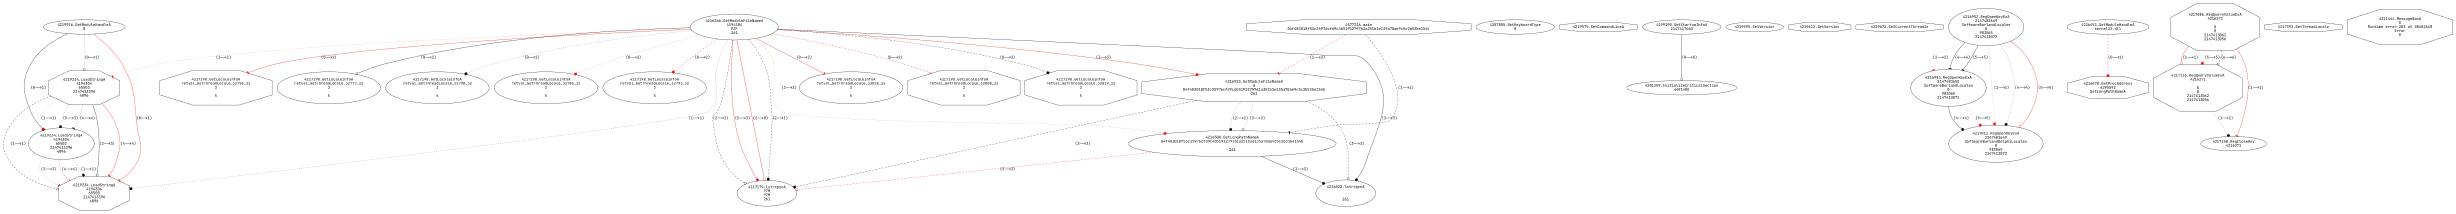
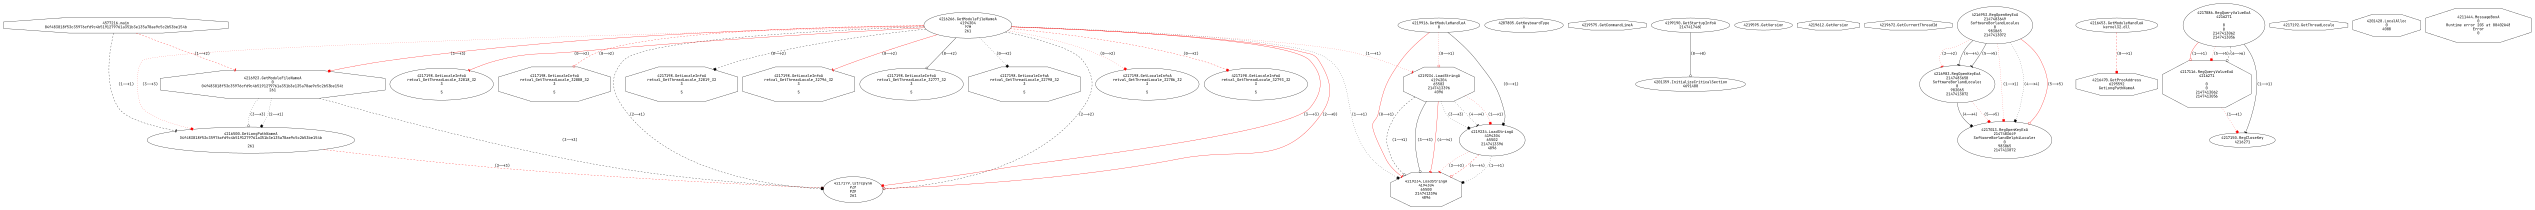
none -> (2387, 25)
(2215, 27) -> (2224, 25)
(84, 51) -> (1439, 49)
(437, 88) -> (1024, 84)
(2248, 92) -> (2257, 87)
(2220, 123) -> (2229, 119)
(1346, 193) -> none
